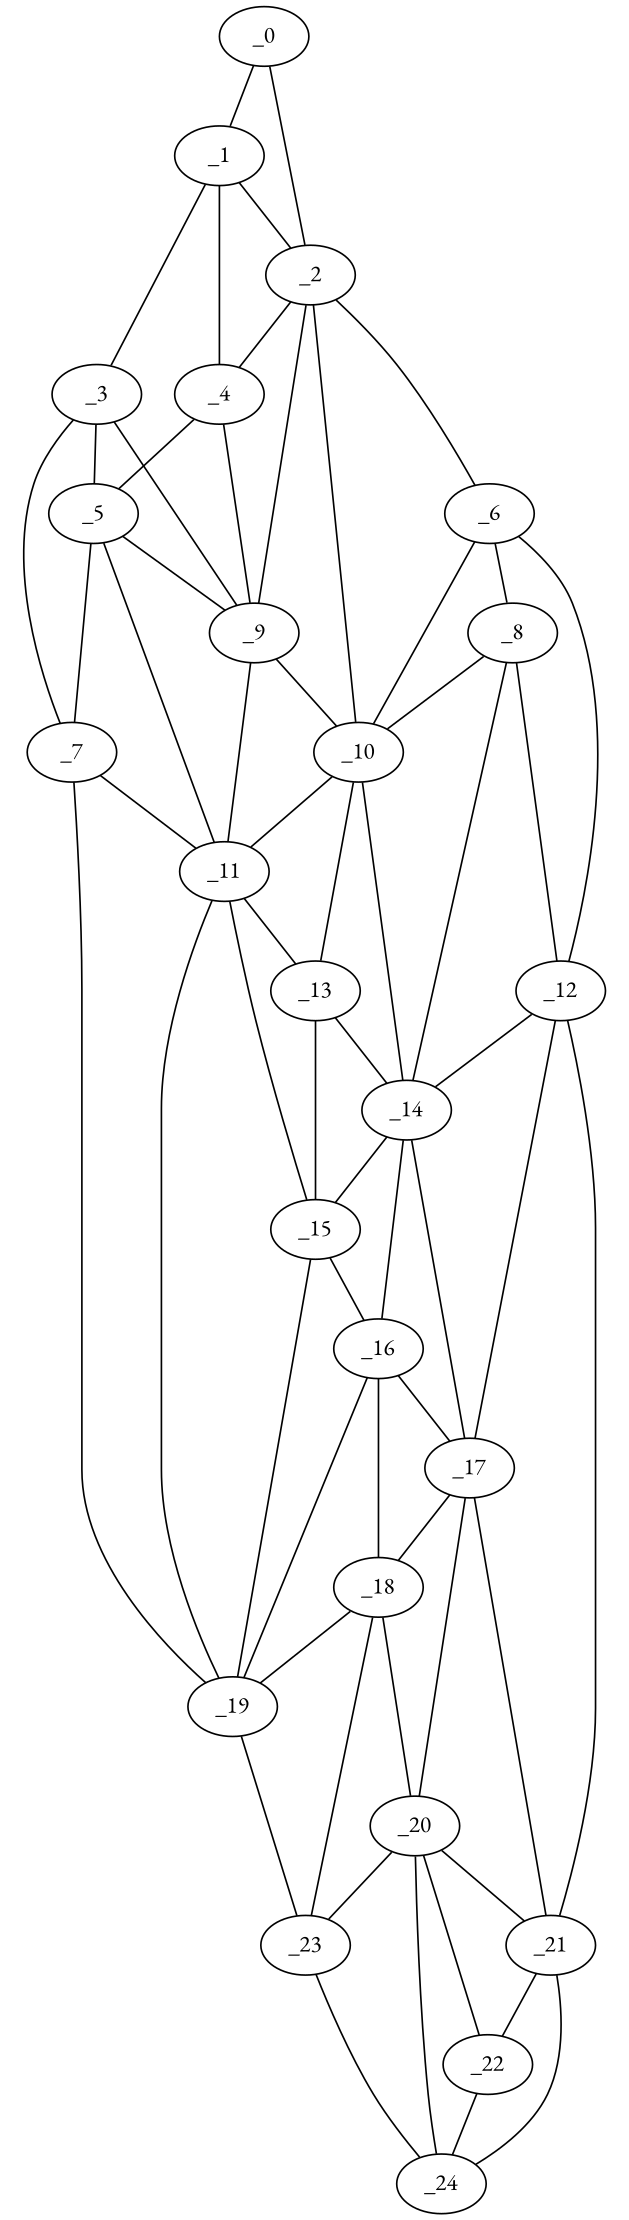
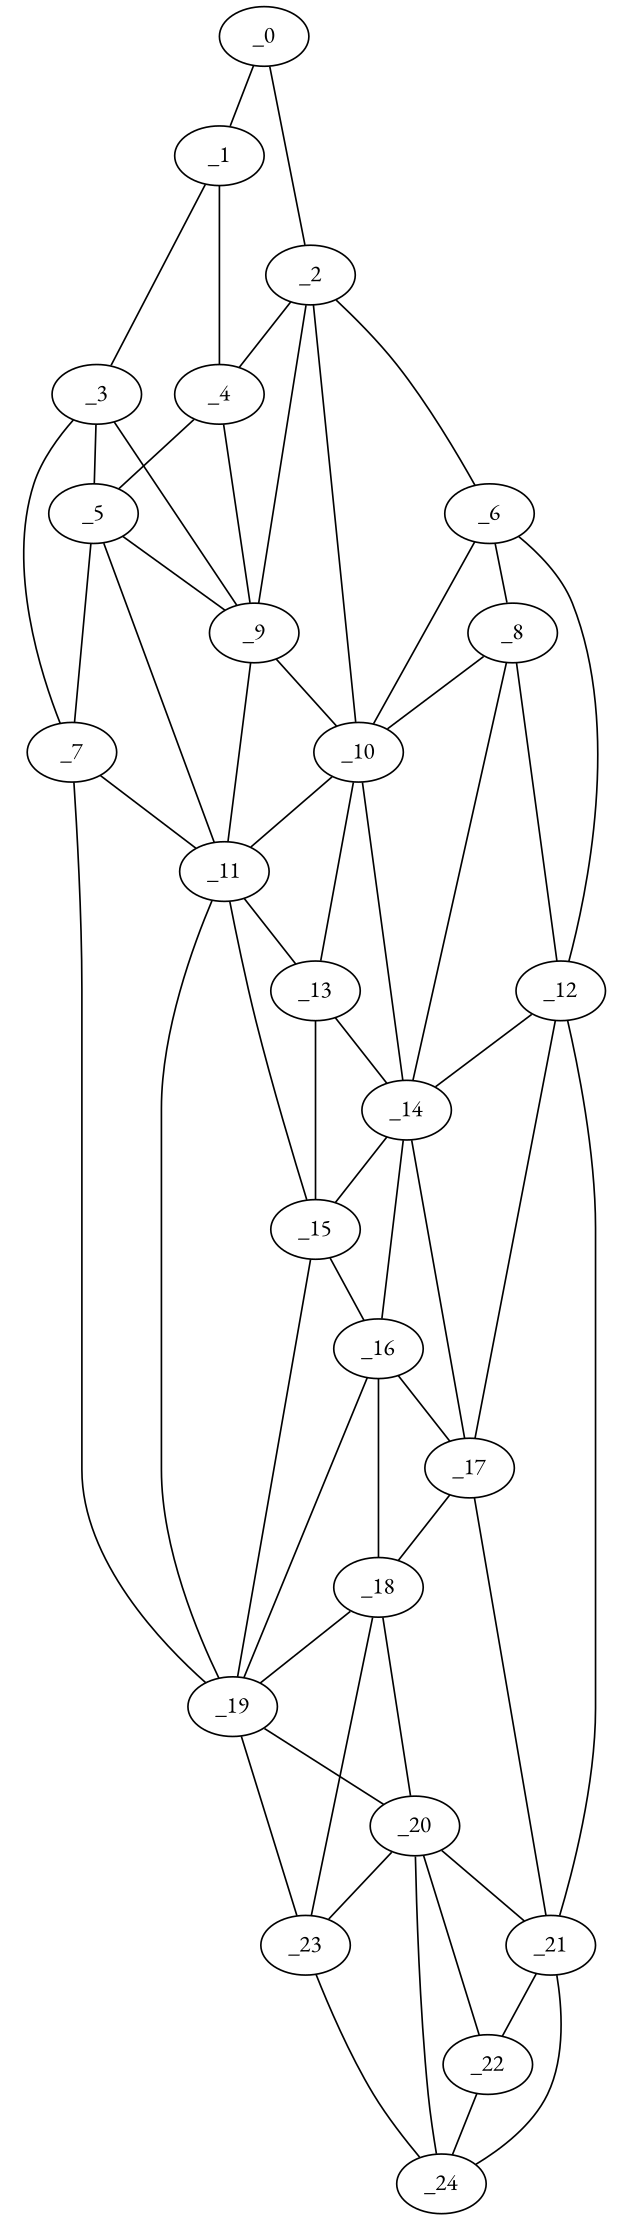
(265, 215) -> none
(442, 1647) -> (324, 1766)
